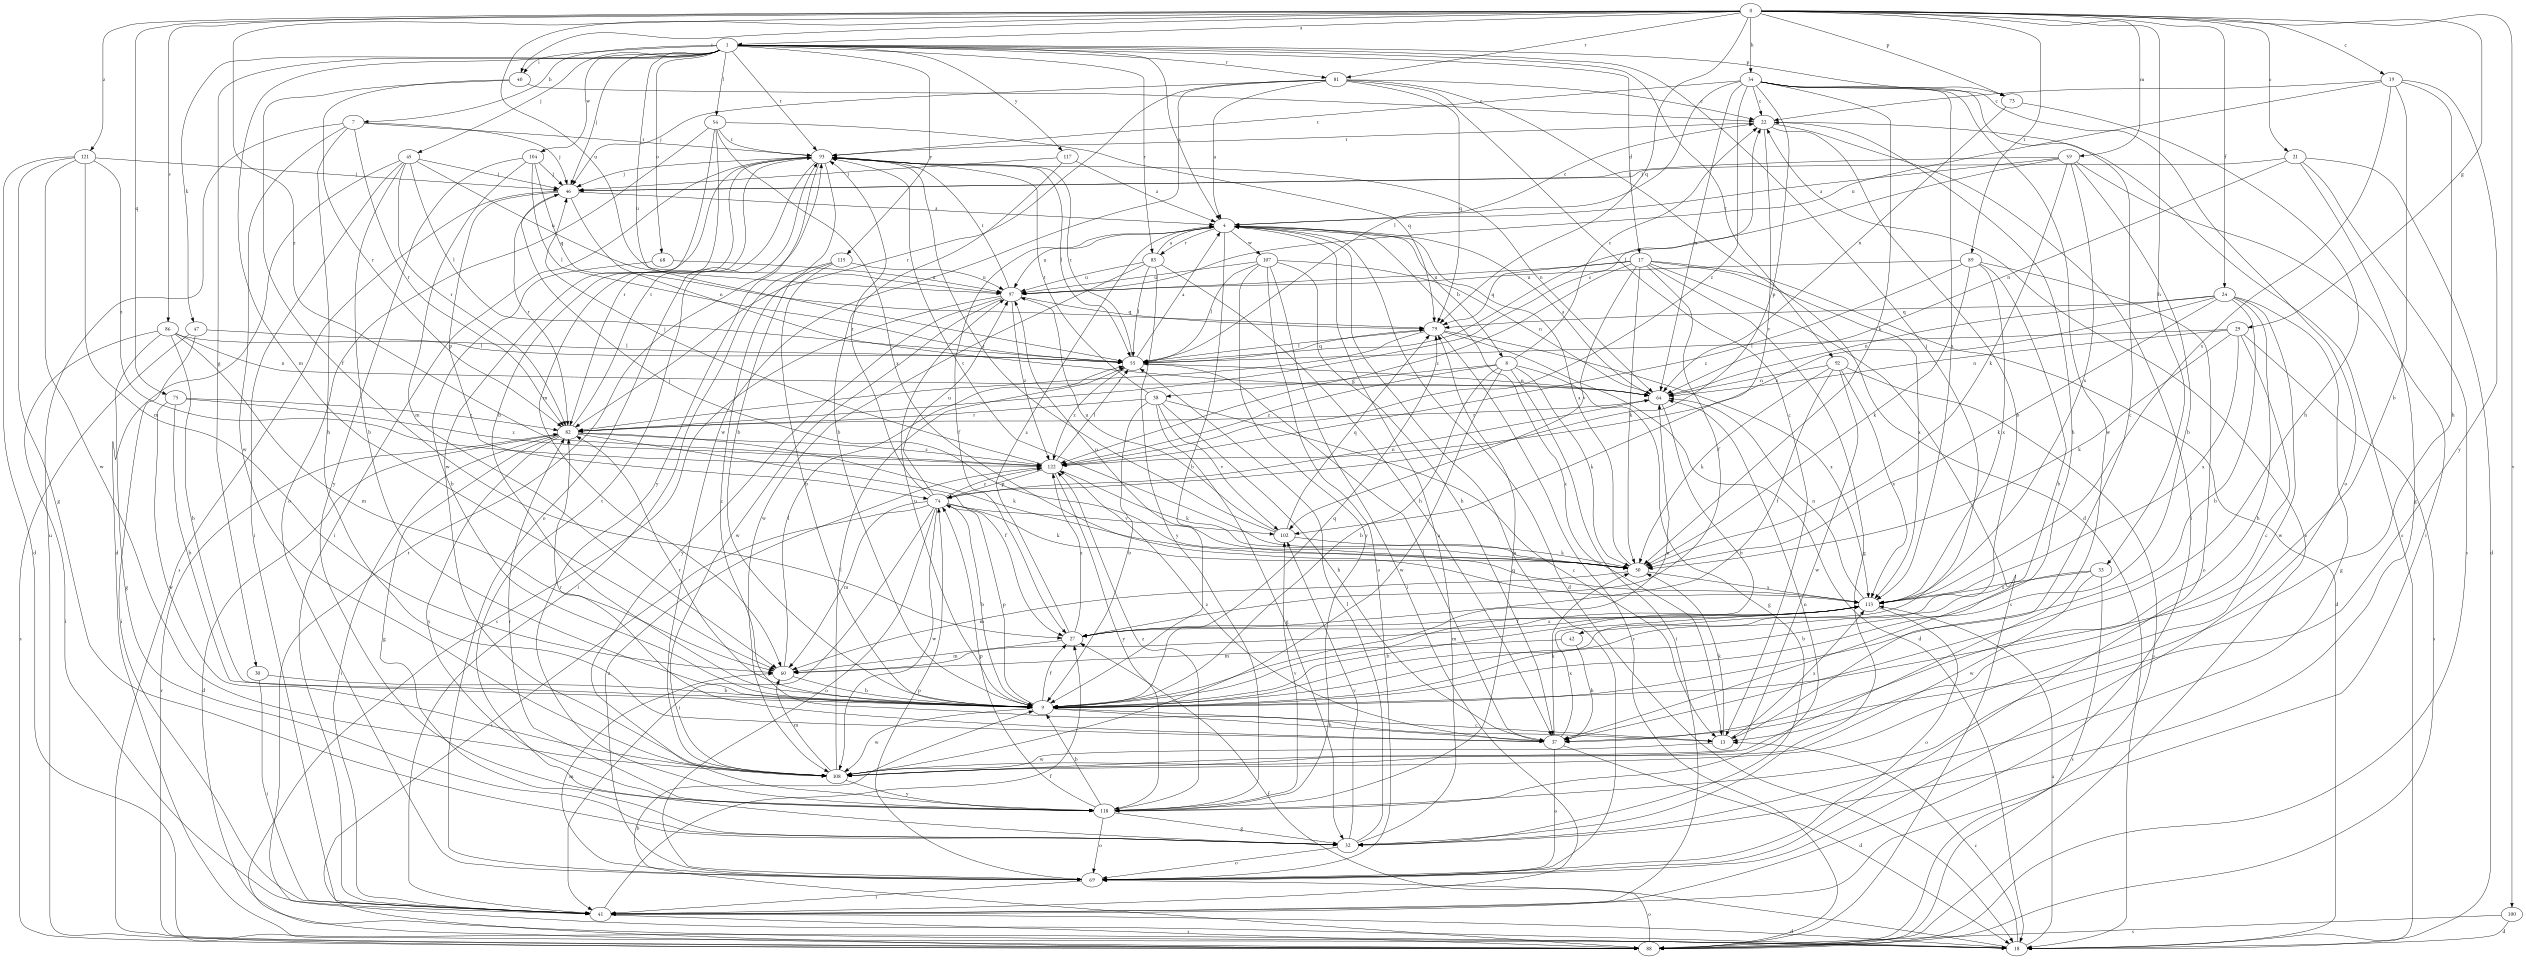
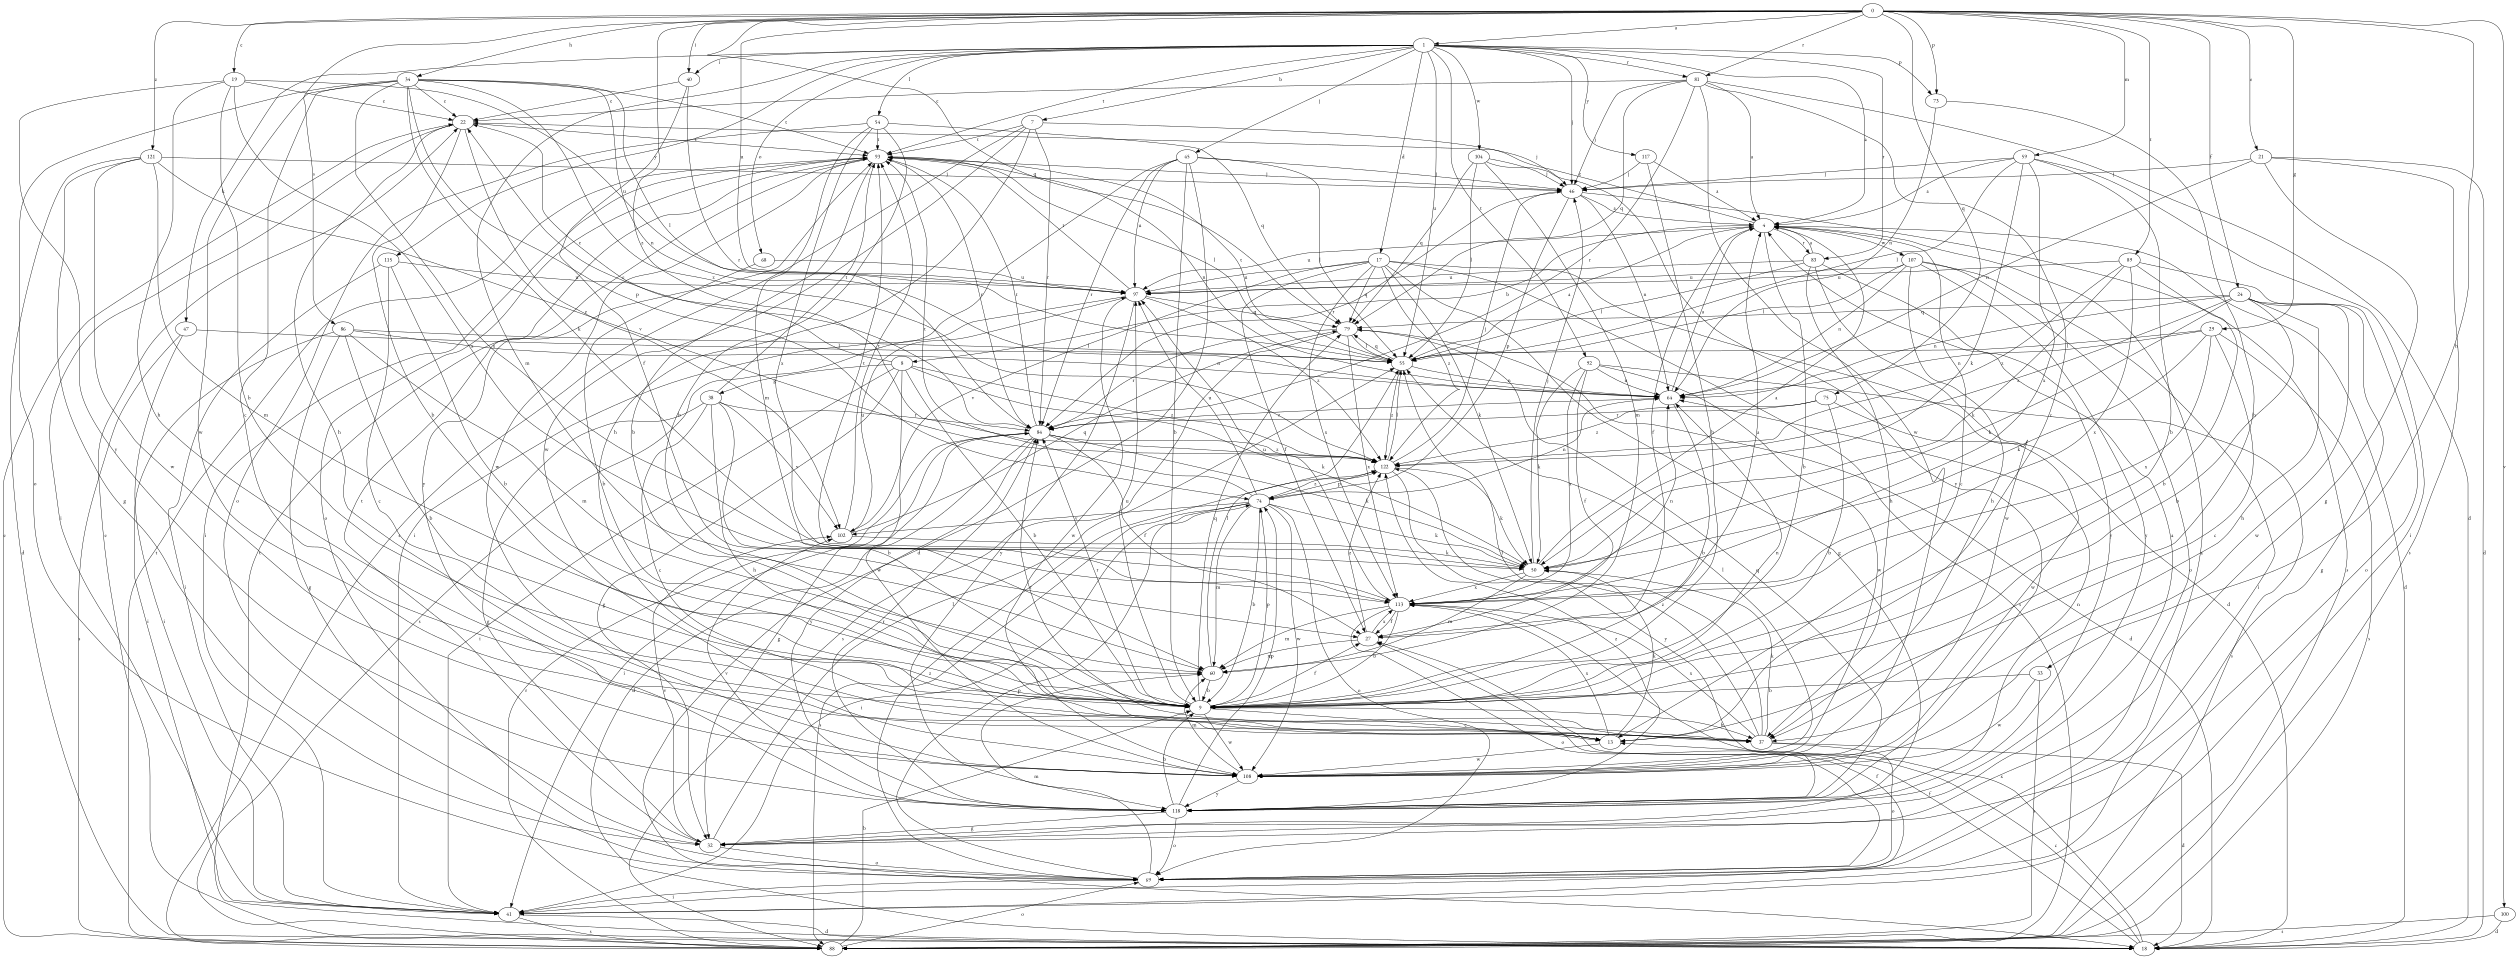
(568, 432) -> (1039, 432)
(51, 536) -> (400, 536)
(1992, 586) -> none
(1572, 639) -> none
none -> (128, 651)
(258, 673) -> none
